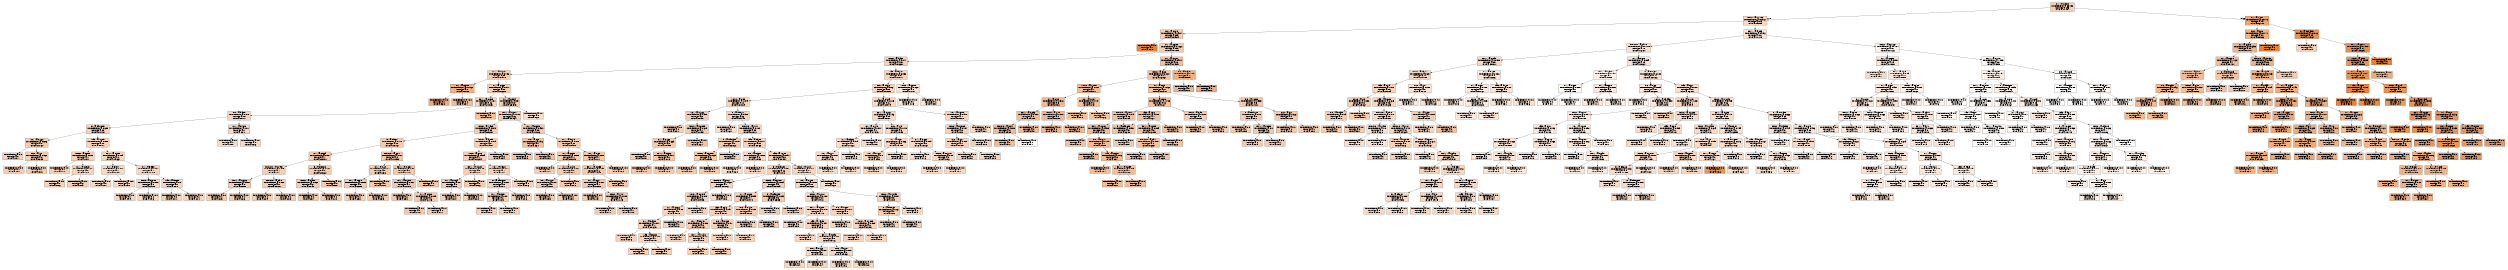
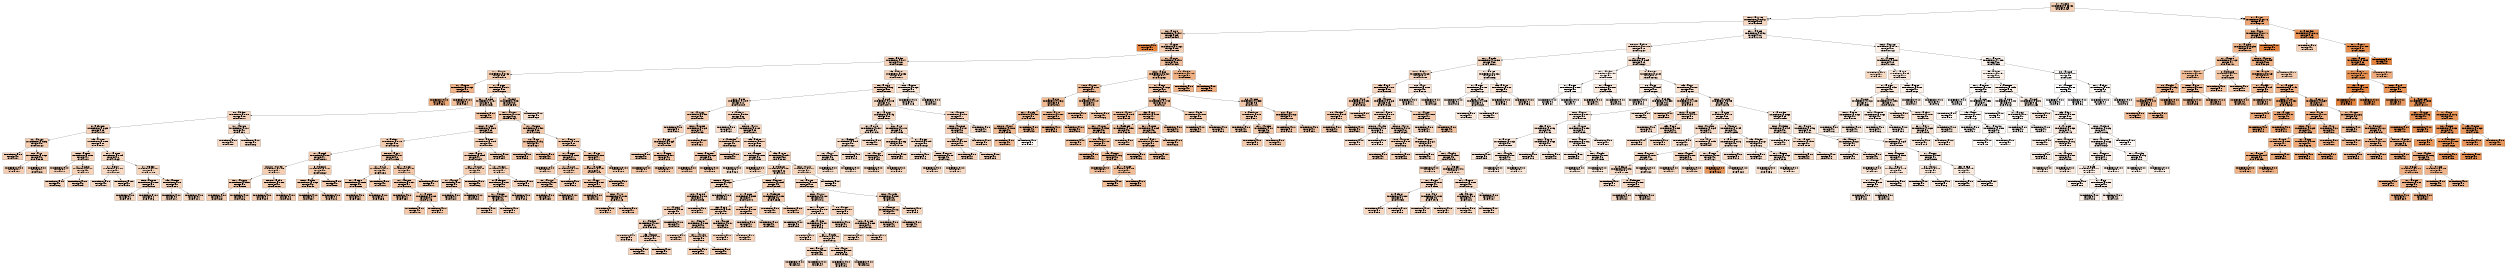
(2424, 143) -> (2424, 143)
